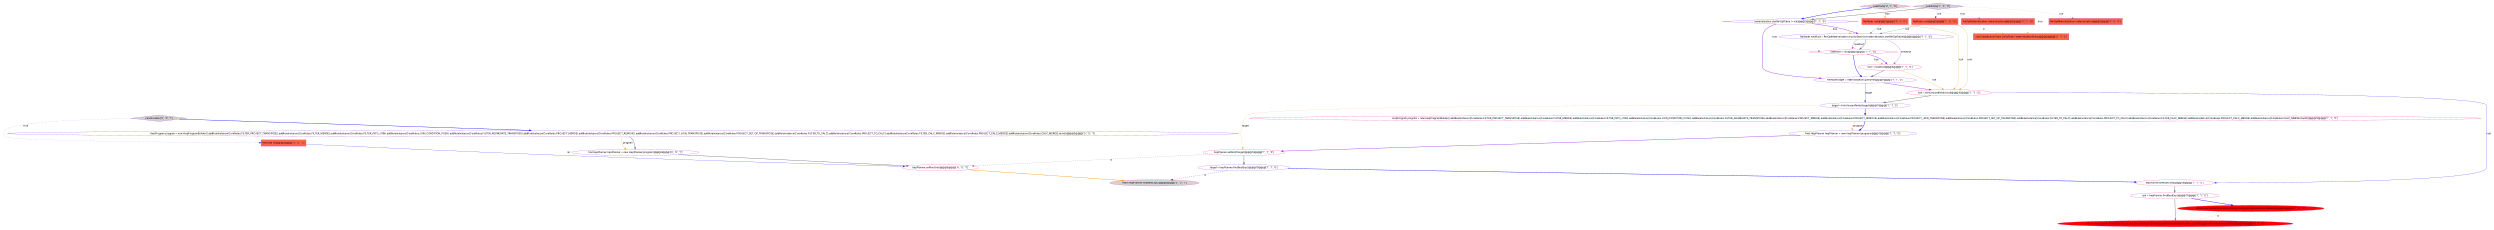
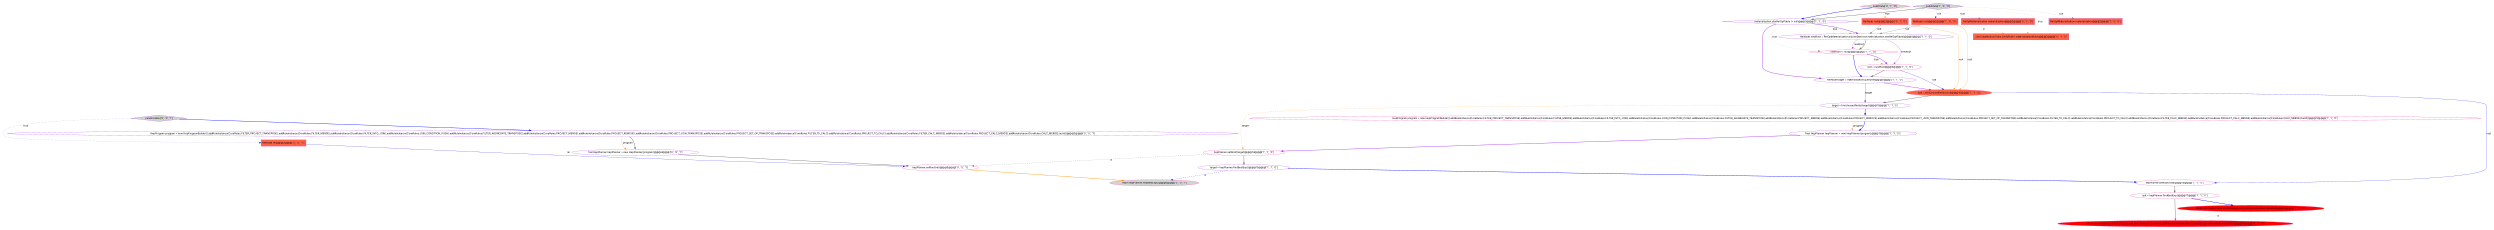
(1921, 78) -> (1921, 78)
(1949, 93) -> (1949, 93)
